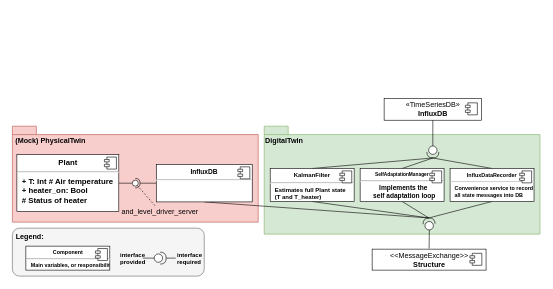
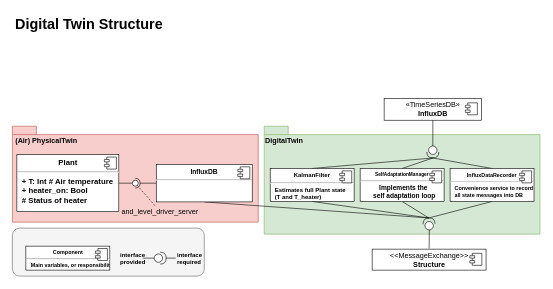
none -> (204, 36)
(48, 141) -> (45, 141)
(36, 237) -> none
